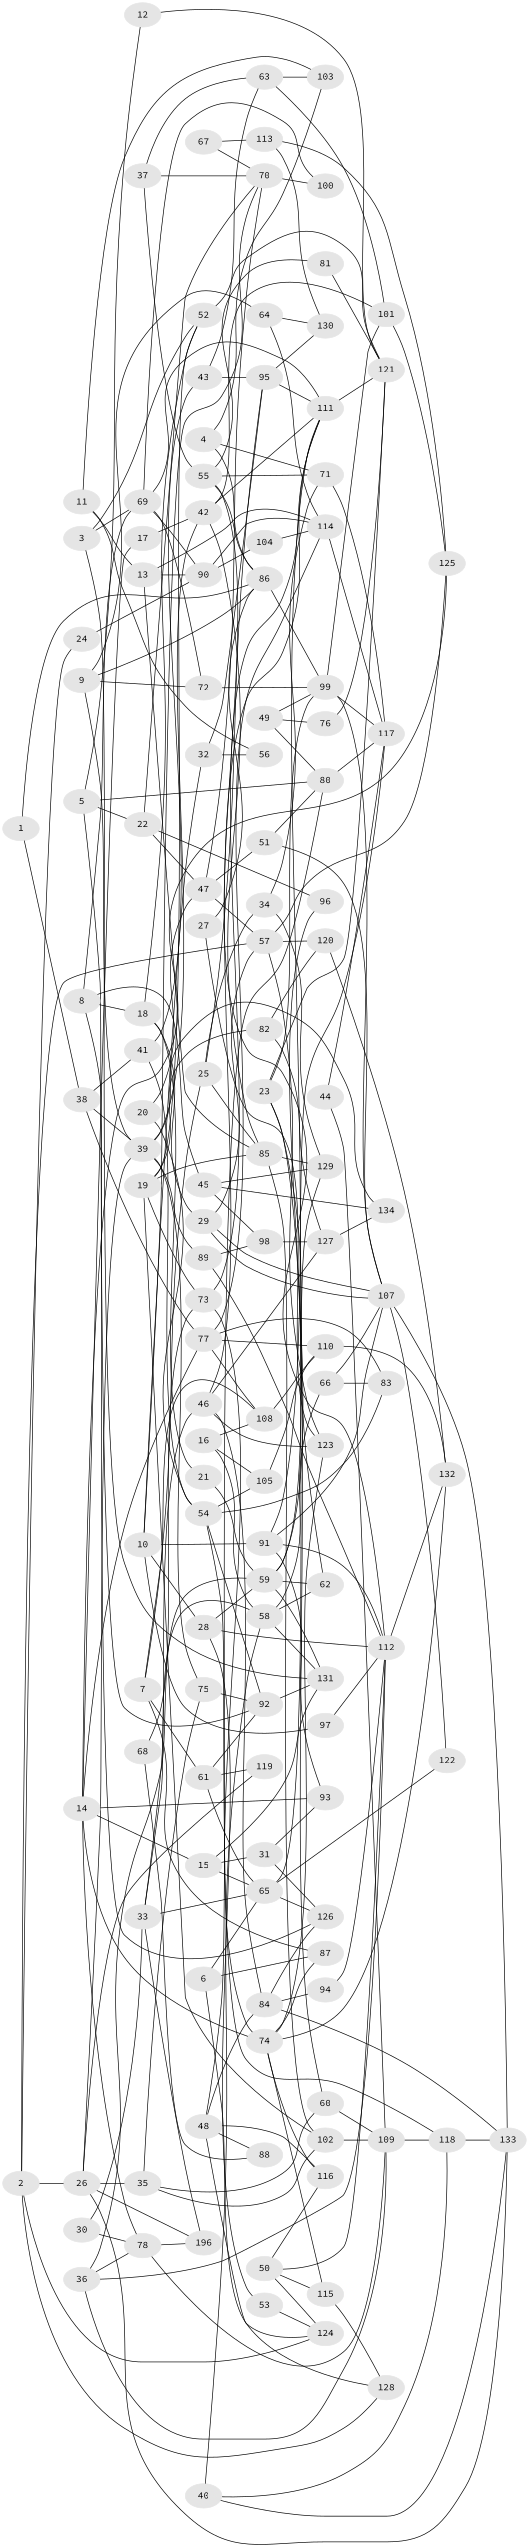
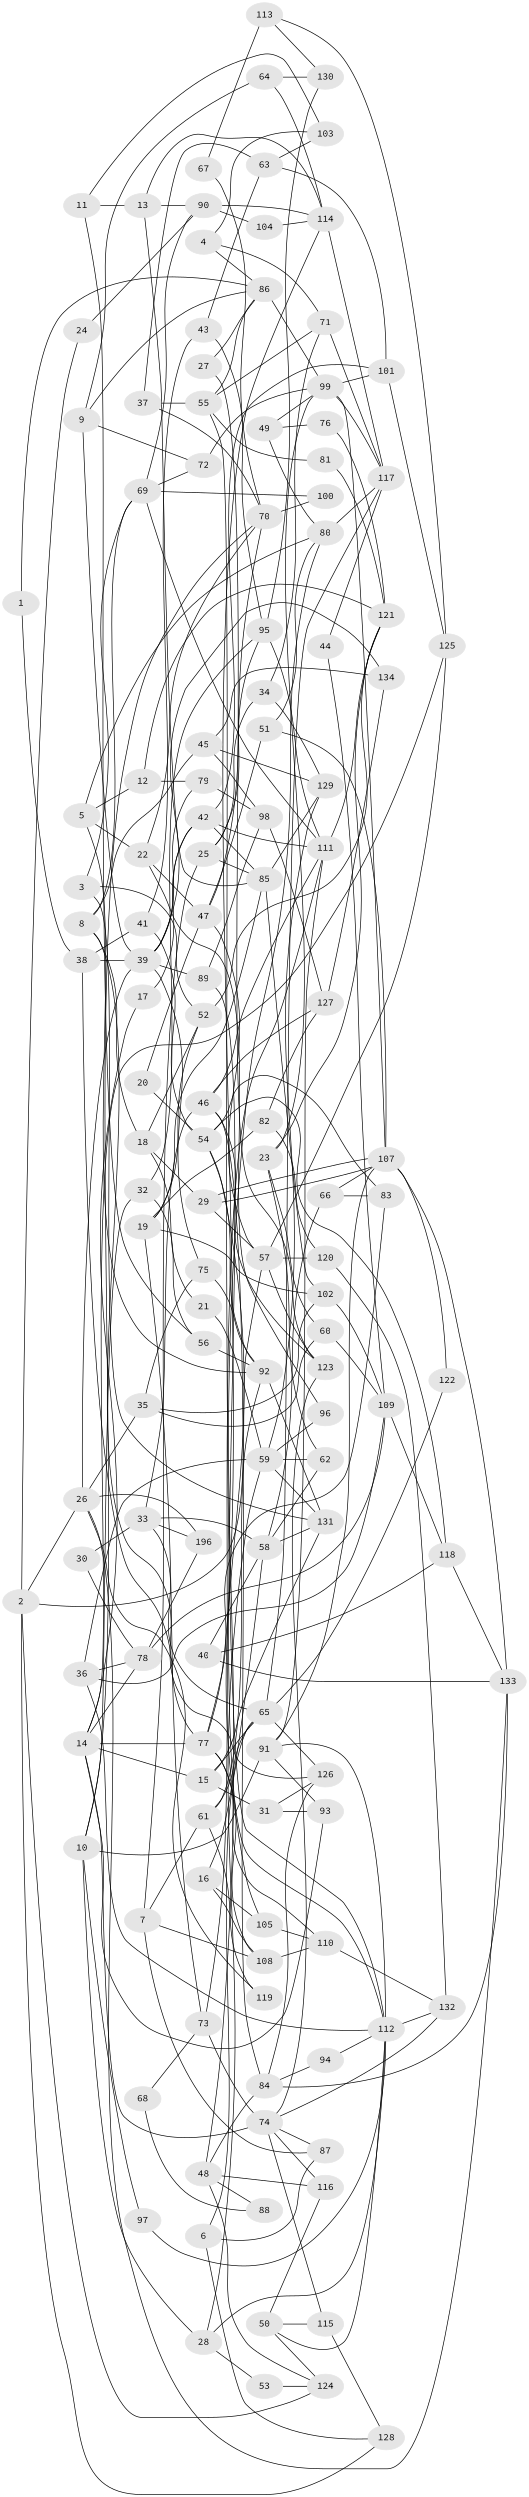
none -> (204, 781)
none -> (234, 1357)
